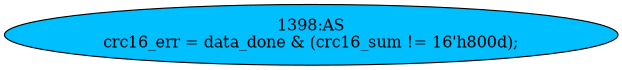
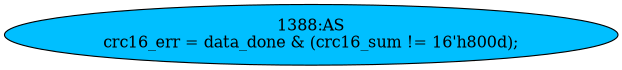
(311, 35) -> (311, 35)
